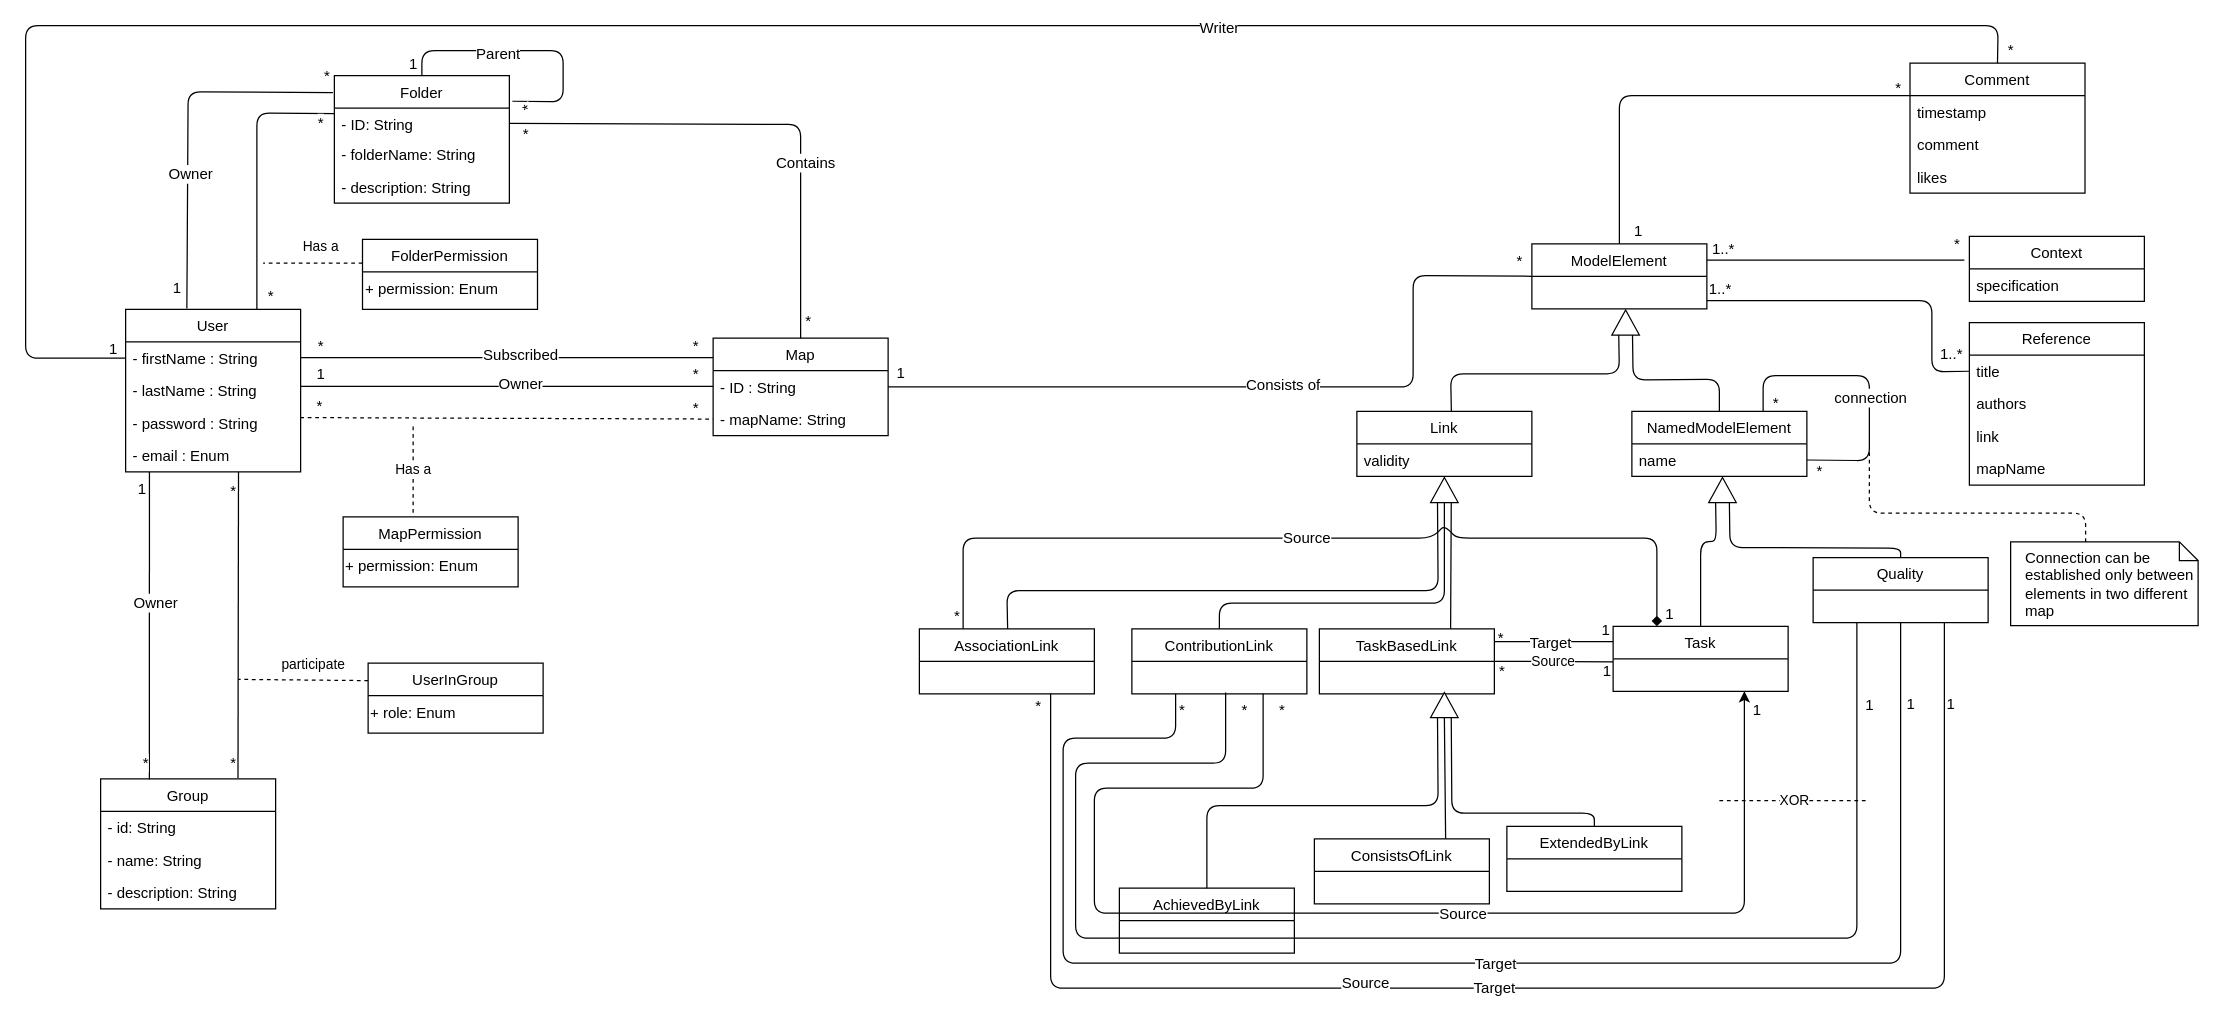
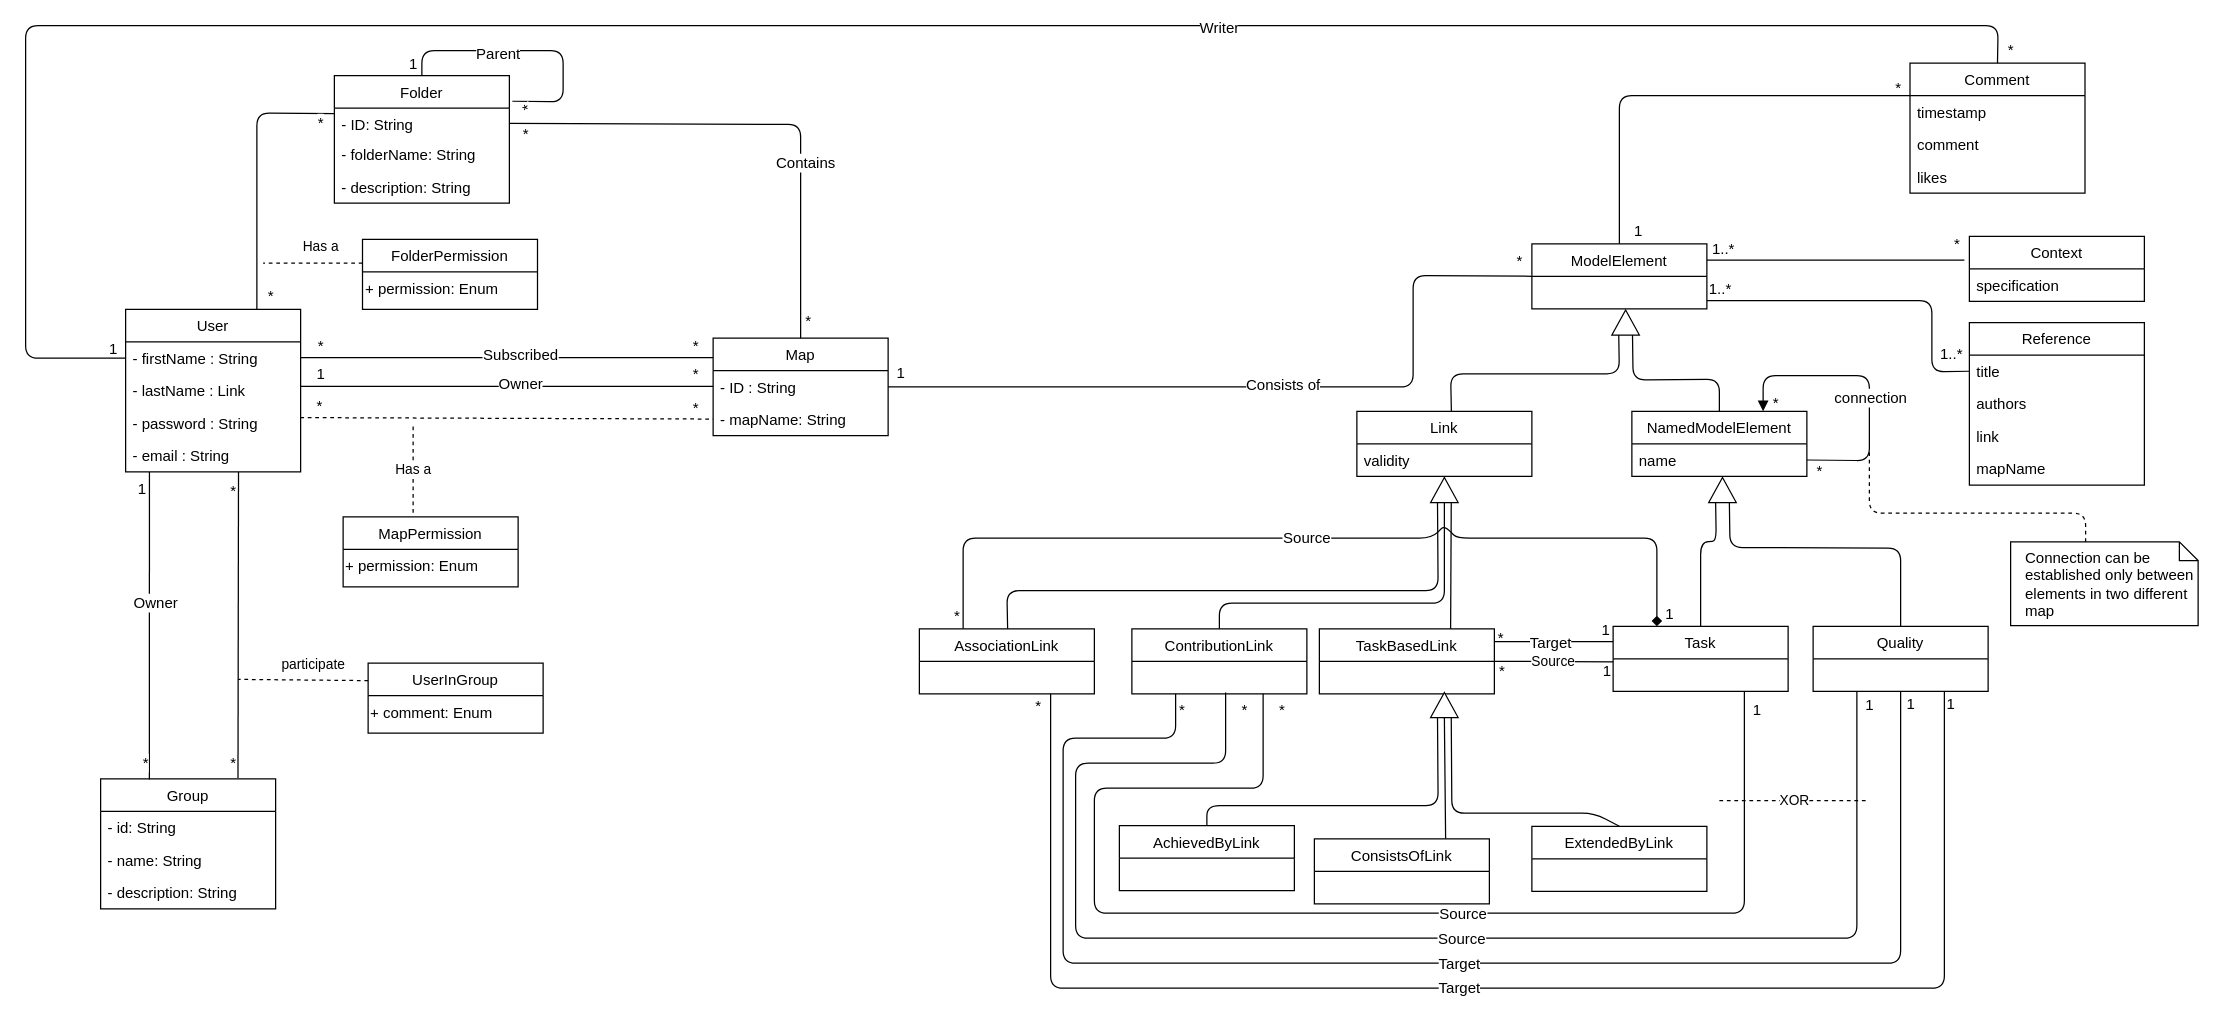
(188, 133) -> none
(201, 391) -> (192, 391)
(1763, 403) -> (1763, 399)
(180, 456) -> (186, 456)
(1901, 590) -> (1901, 659)
(1744, 701) -> (1744, 697)
(413, 713) -> (428, 713)
(1594, 859) -> (1619, 859)
(1207, 921) -> (1207, 858)
